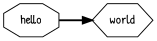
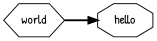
(71, 20) -> (76, 20)
